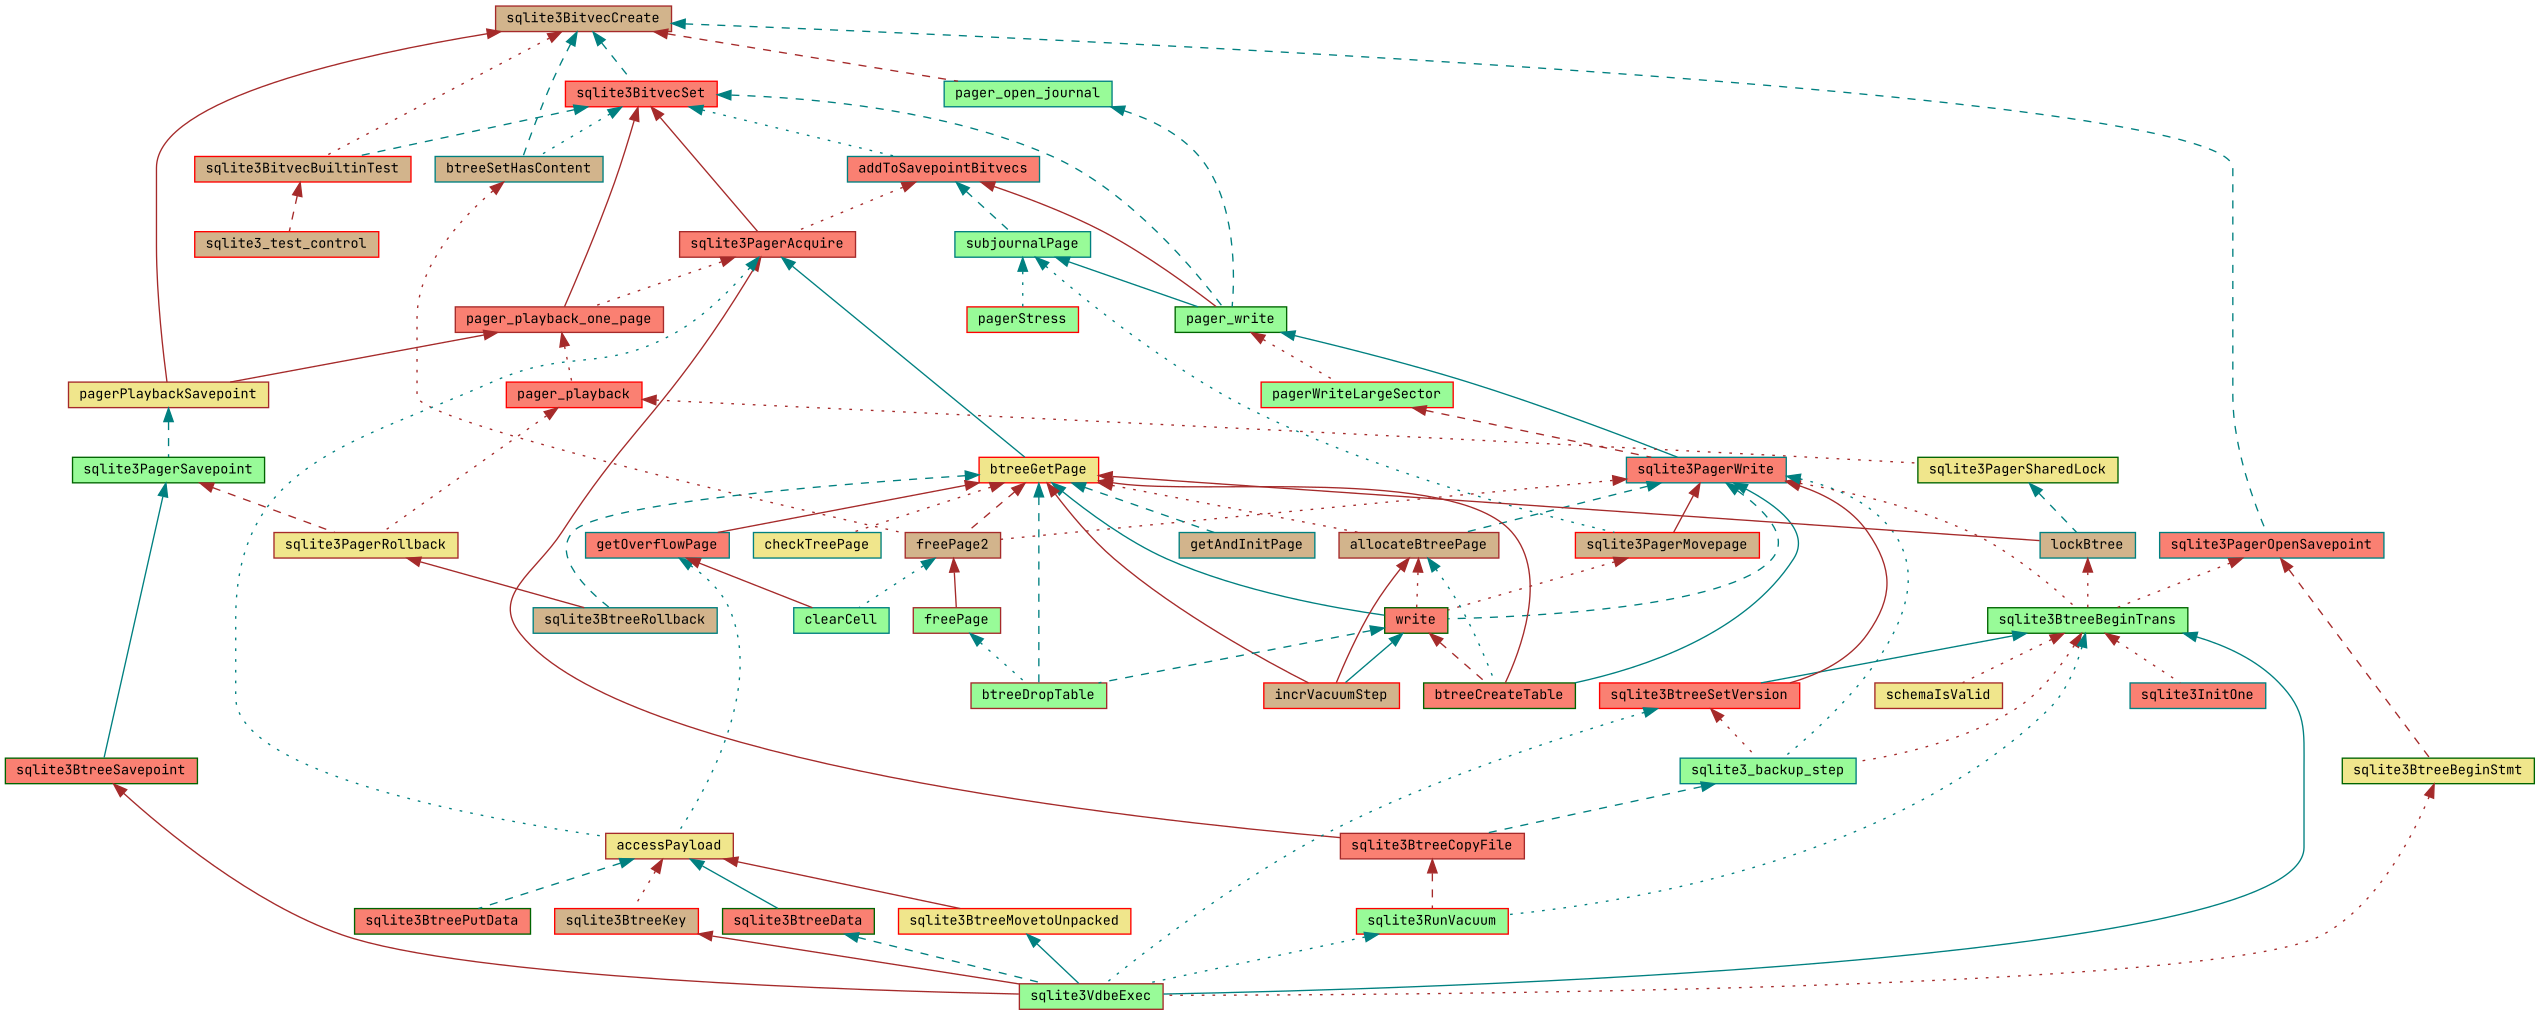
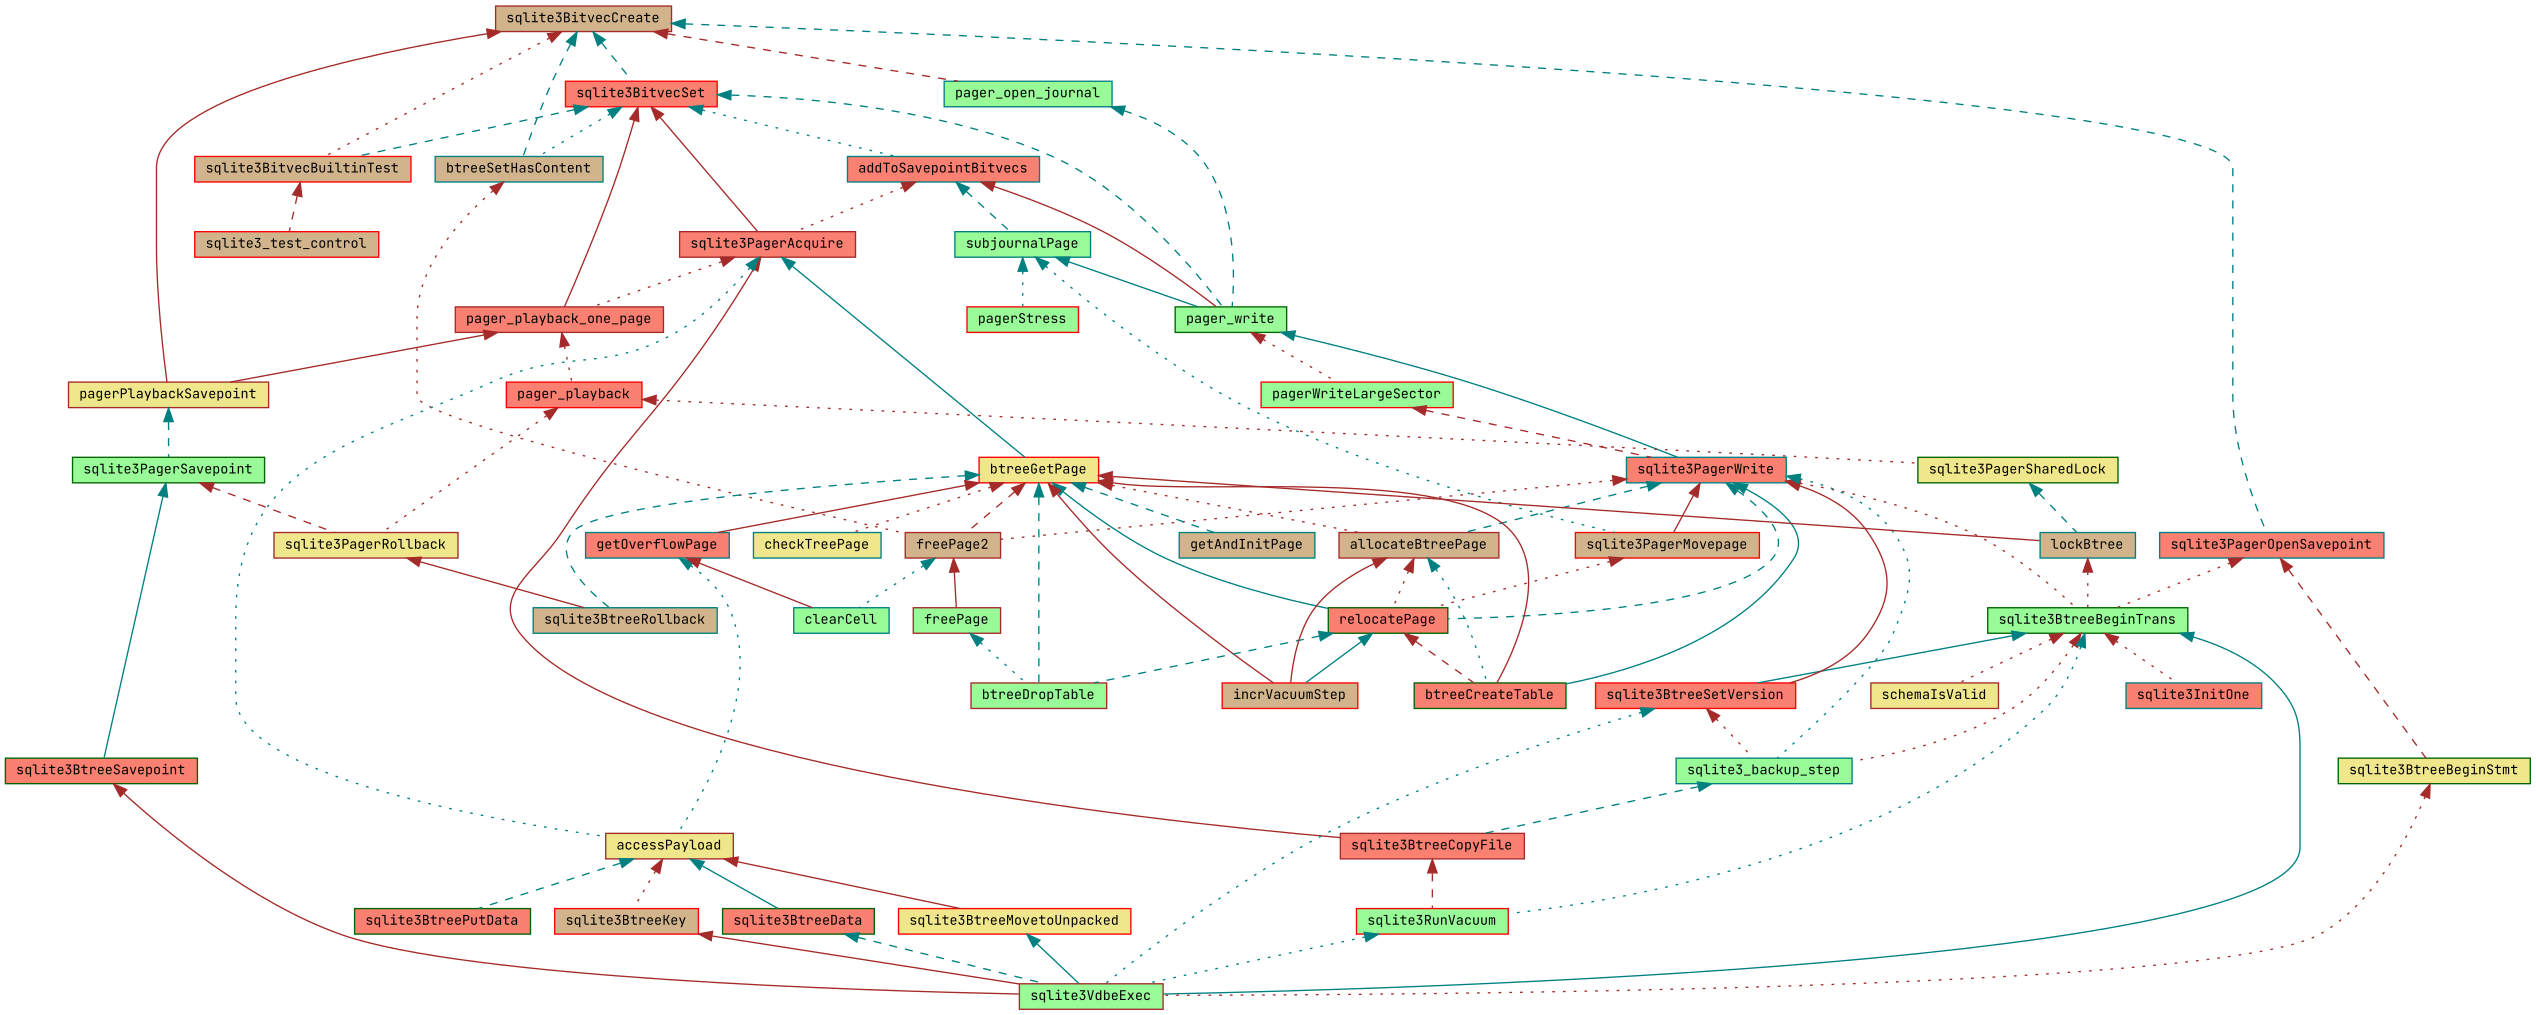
(1416, 620) -> (1388, 620)
